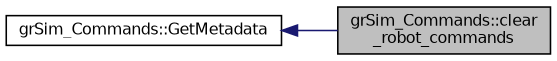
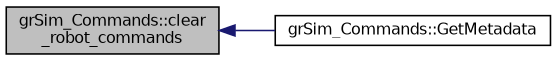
(318, 30) -> (255, 30)
